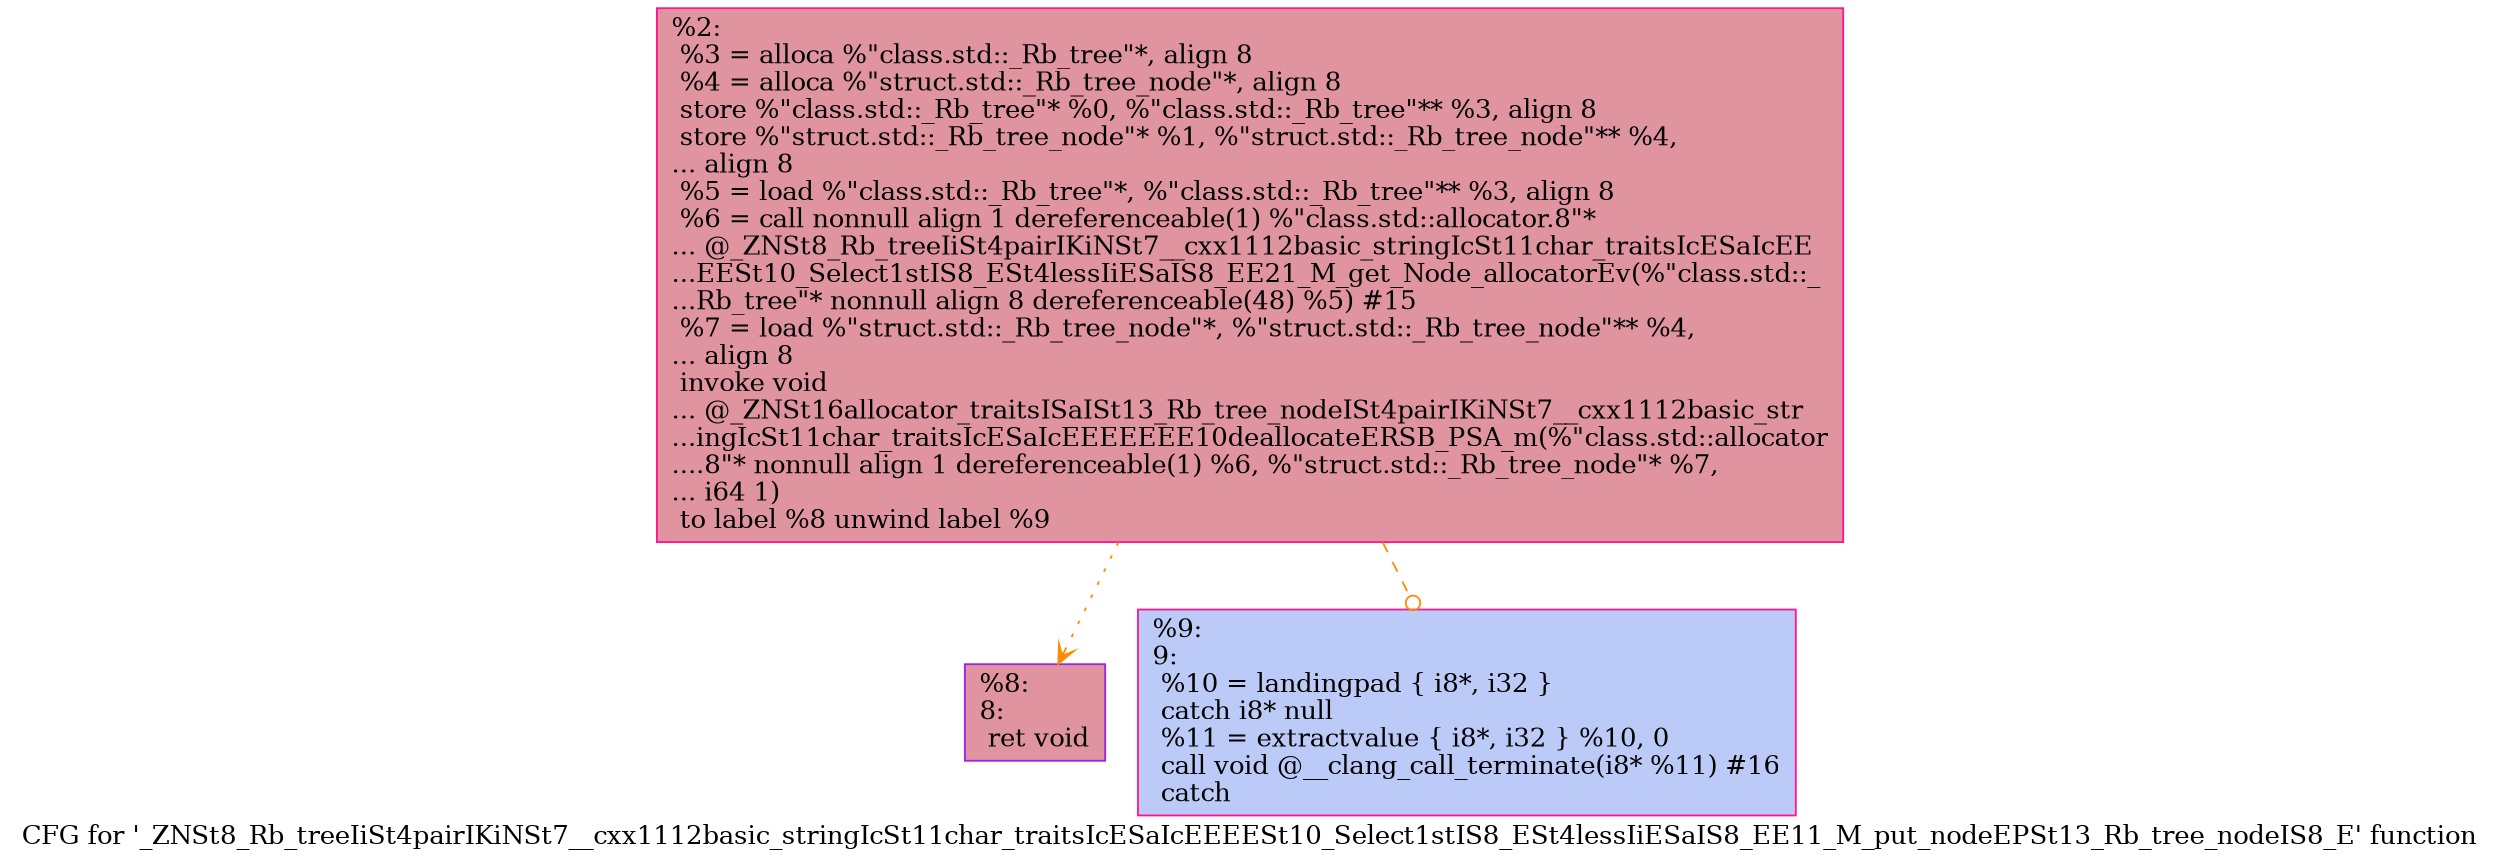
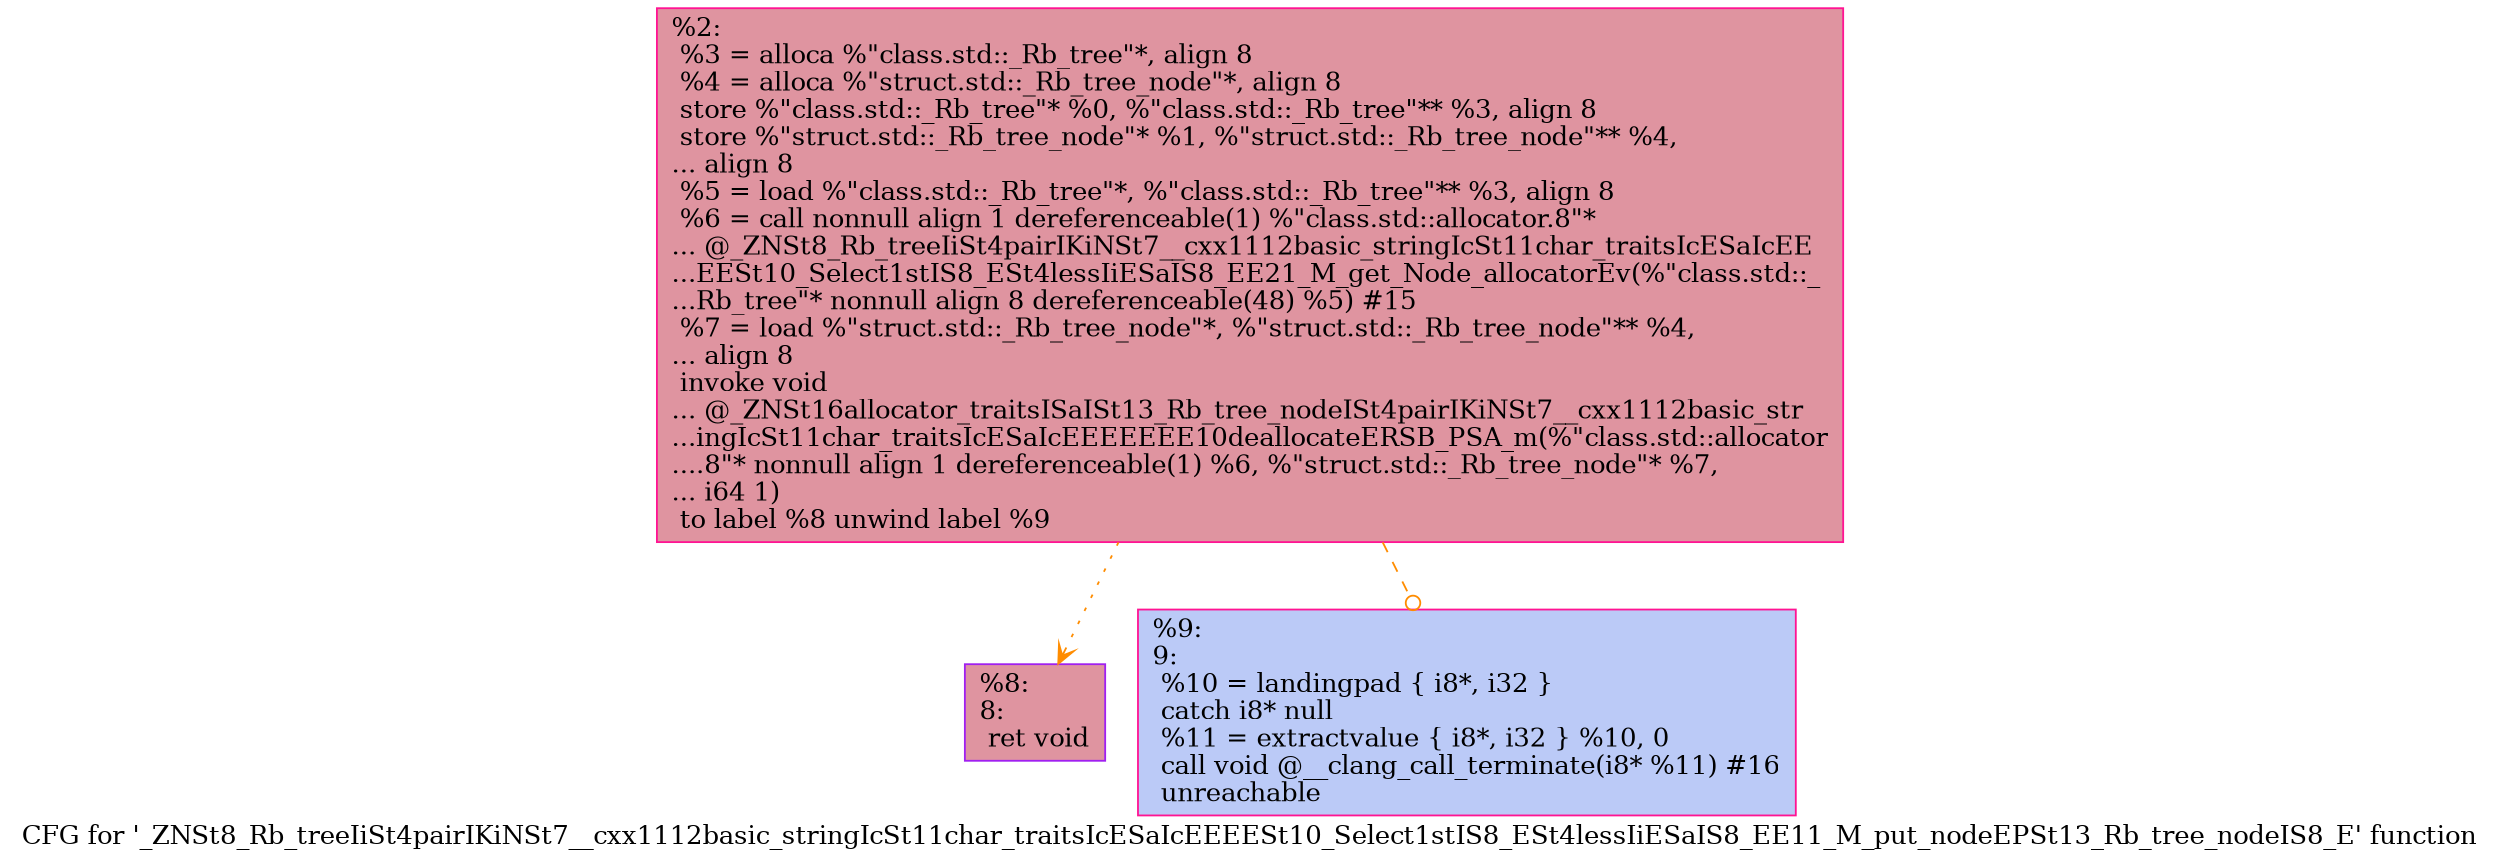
(1192, 794) -> (1237, 794)
